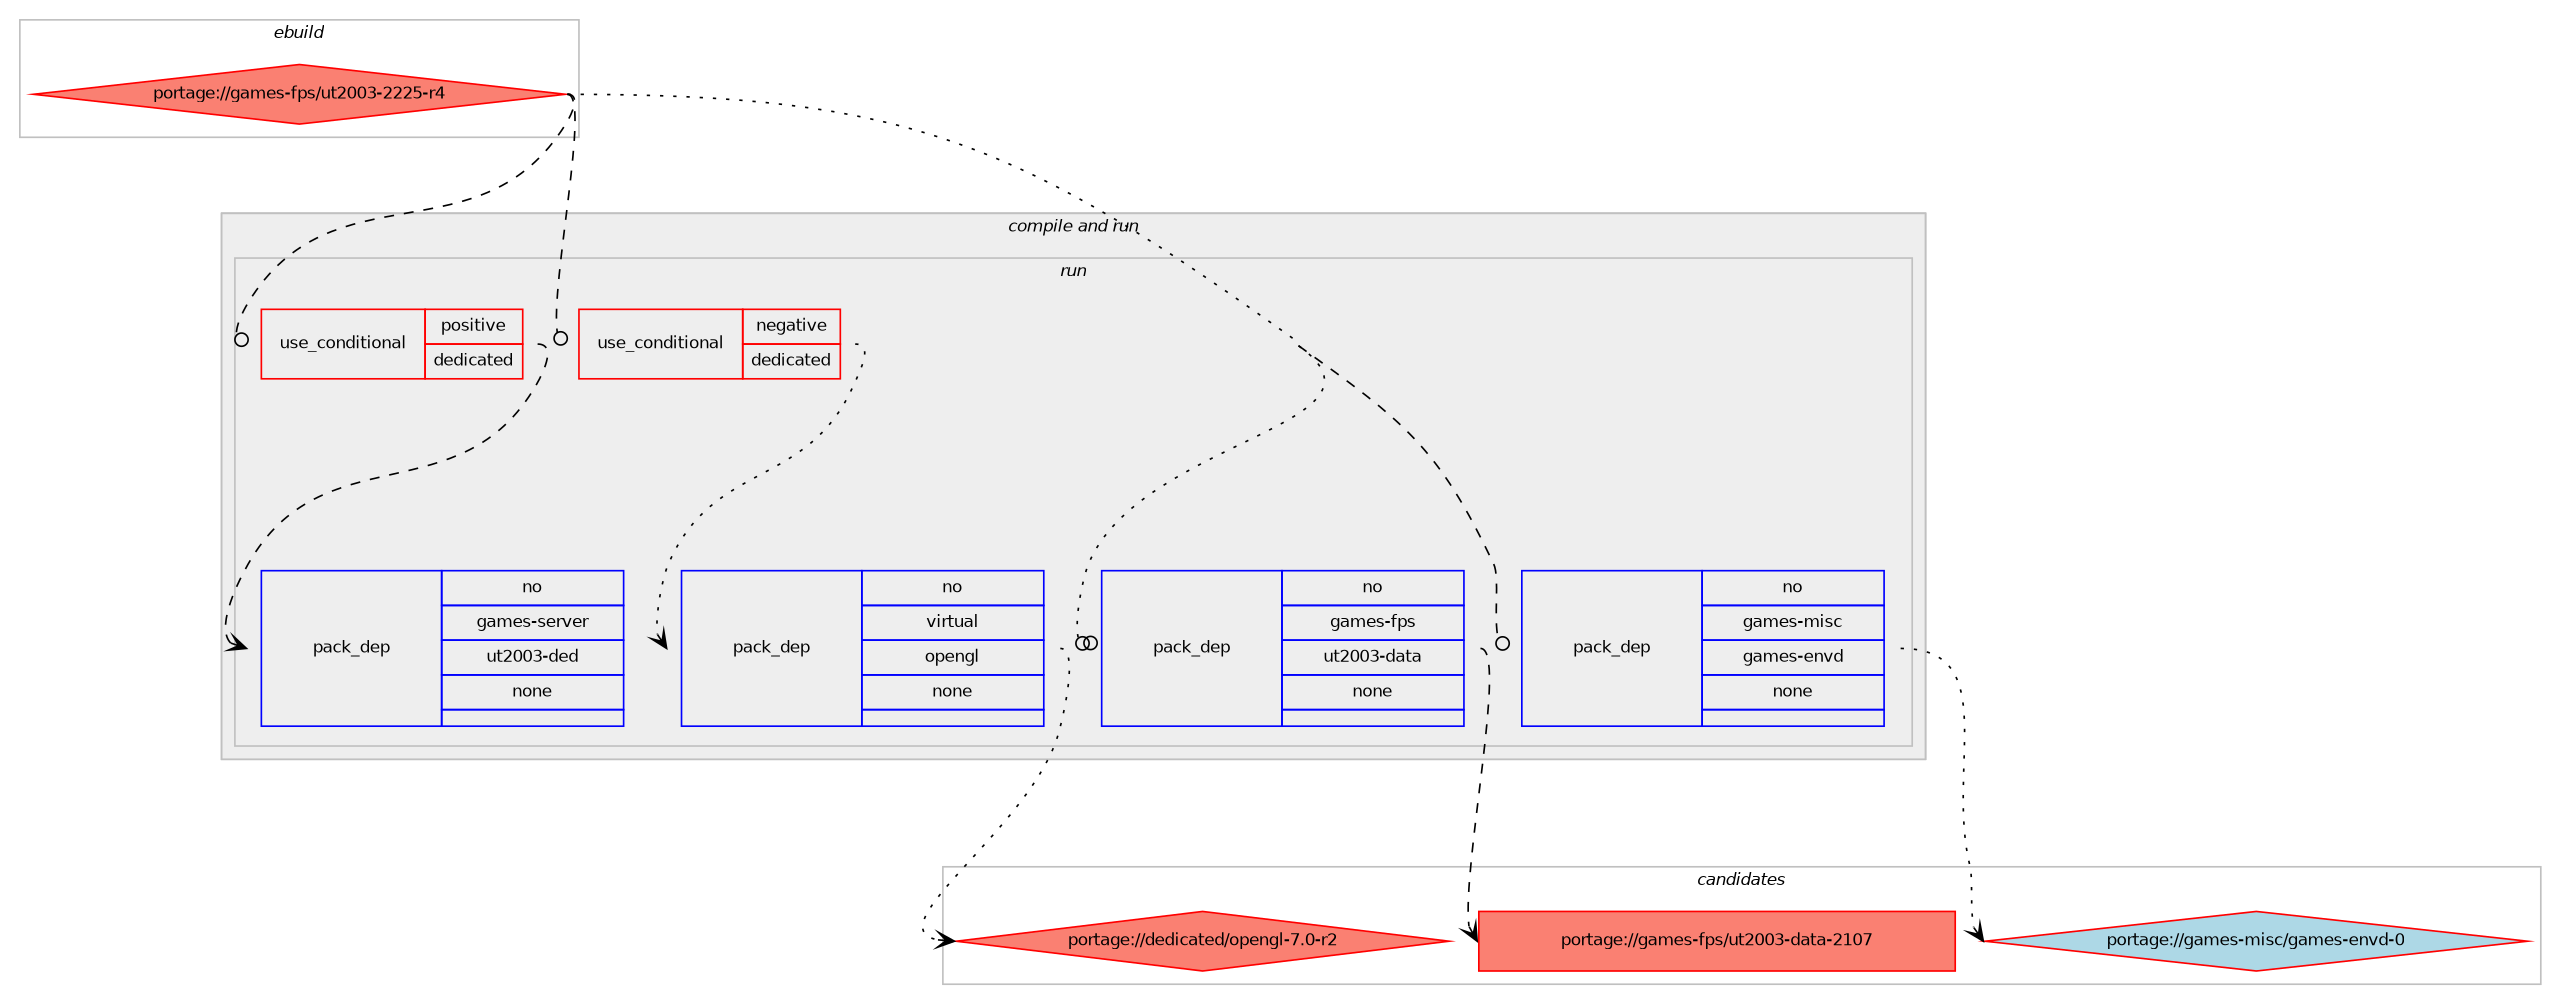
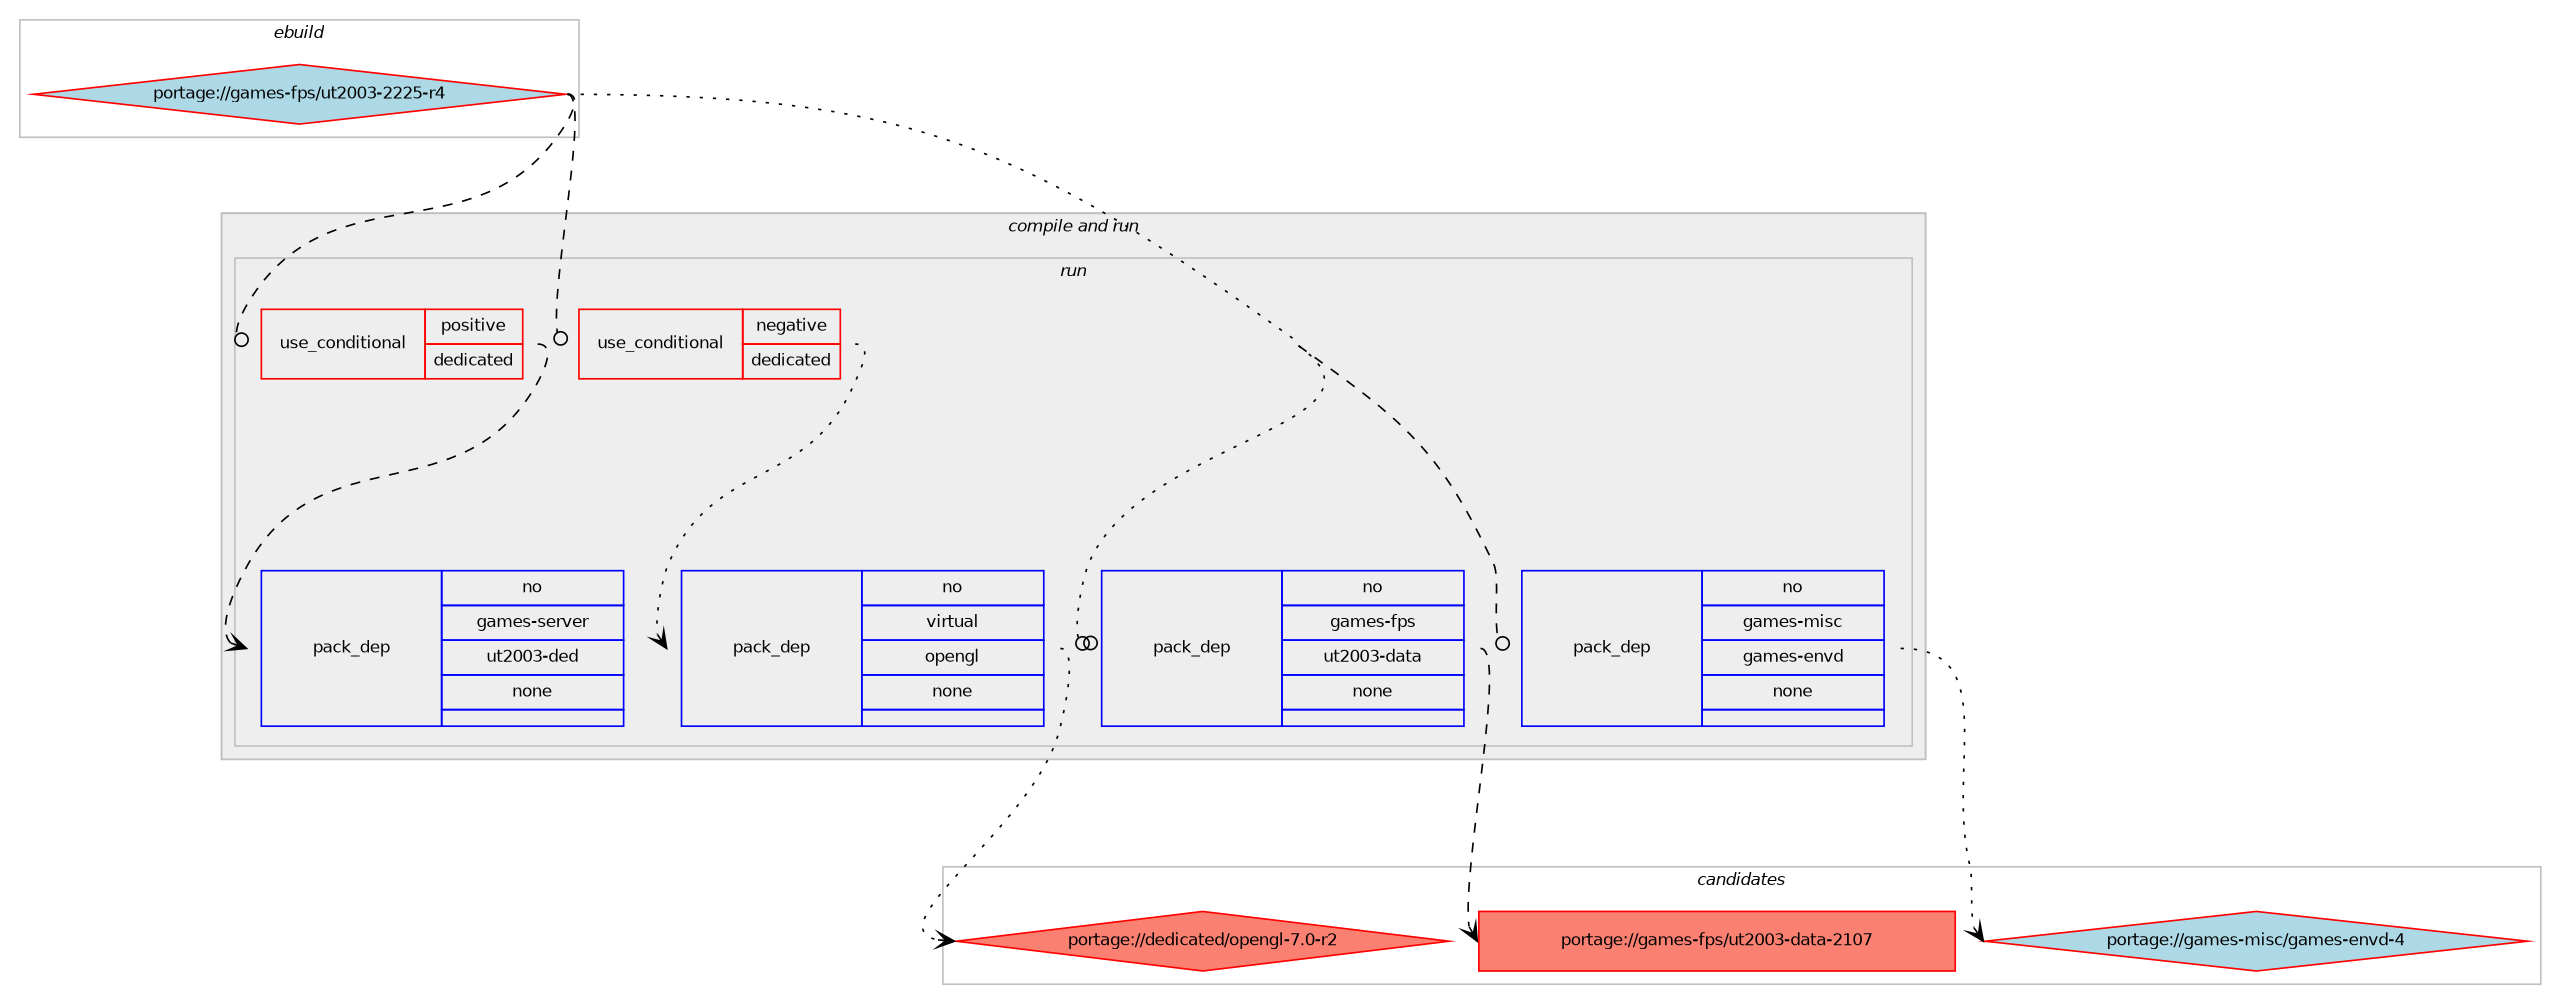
(299, 94) -> (299, 94)
(2256, 941) -> (2256, 941)
